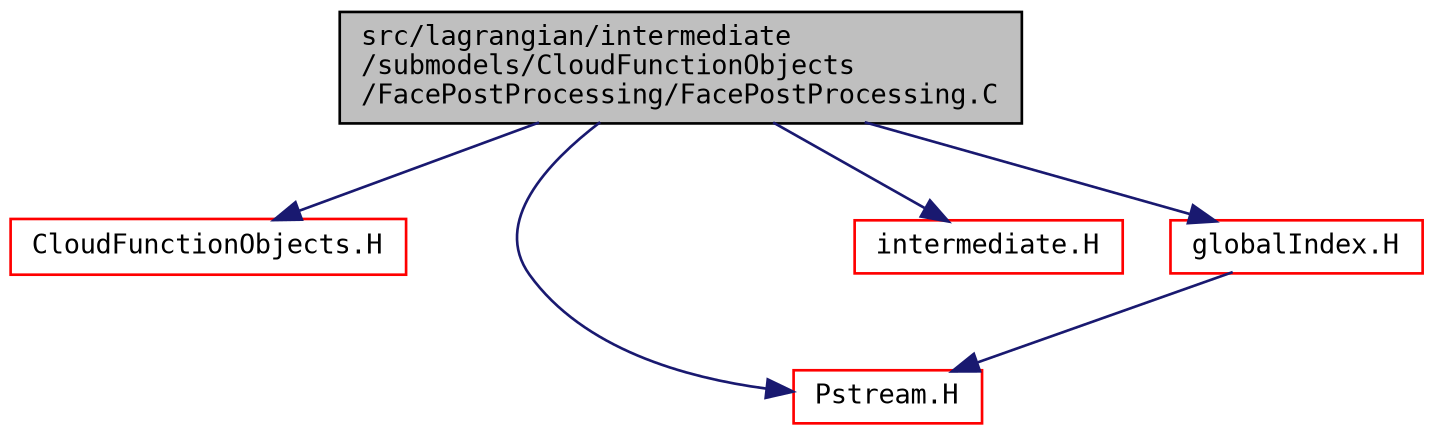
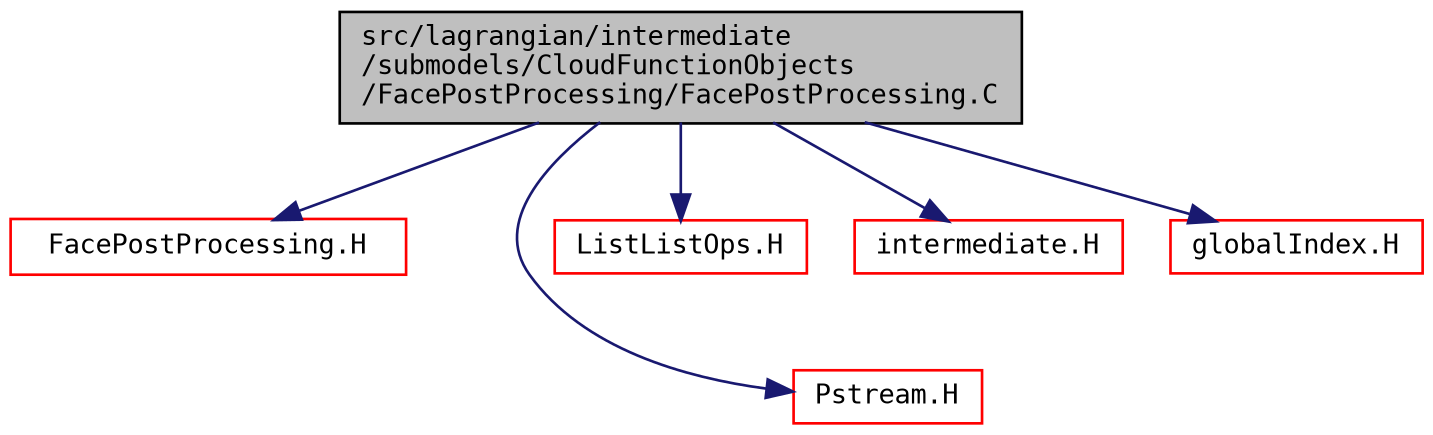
(208, 247) -> (208, 247)
none -> (681, 247)
(1105, 317) -> none
